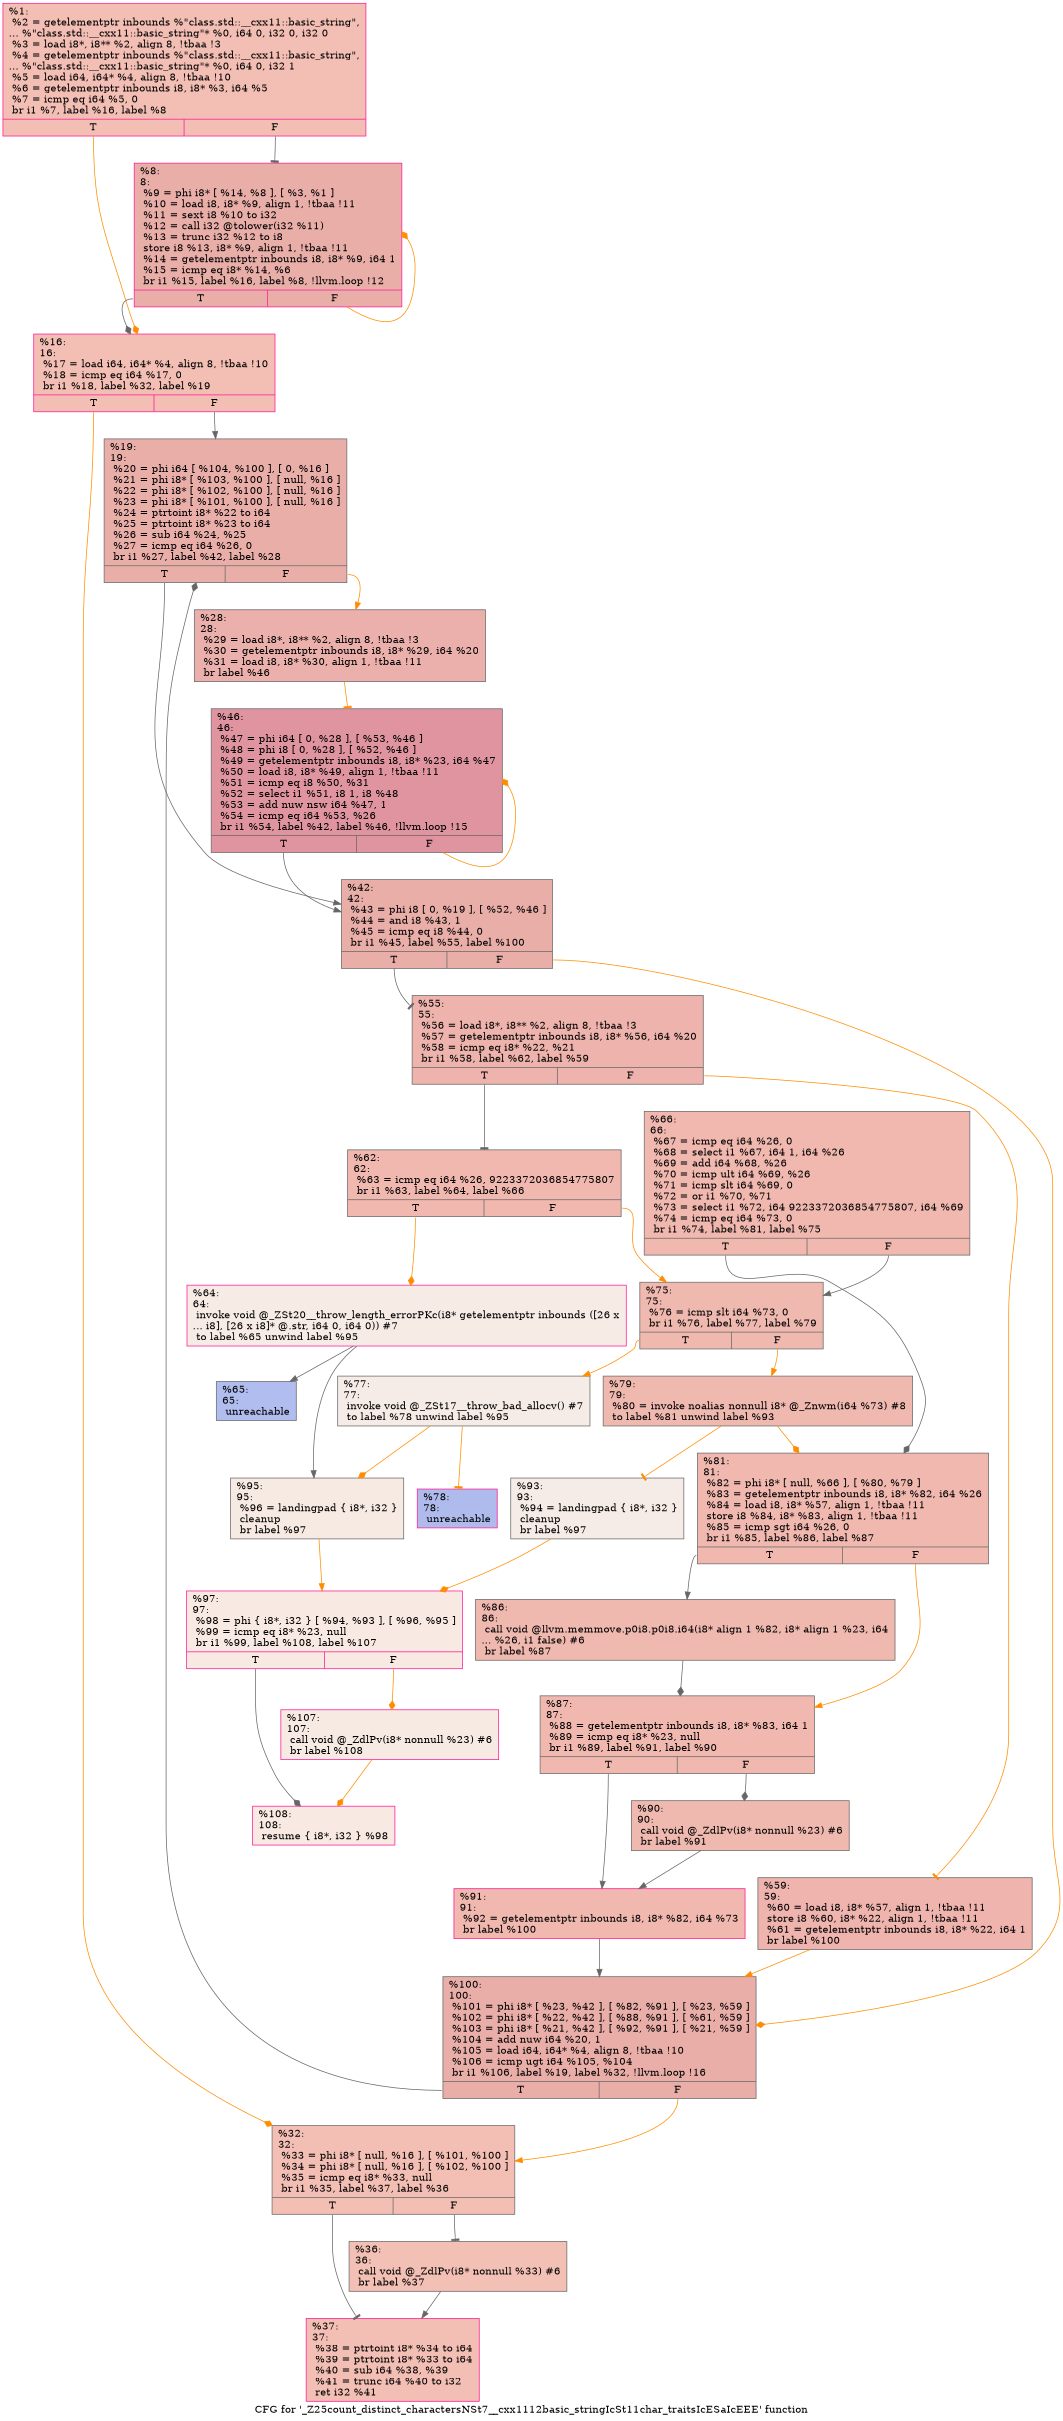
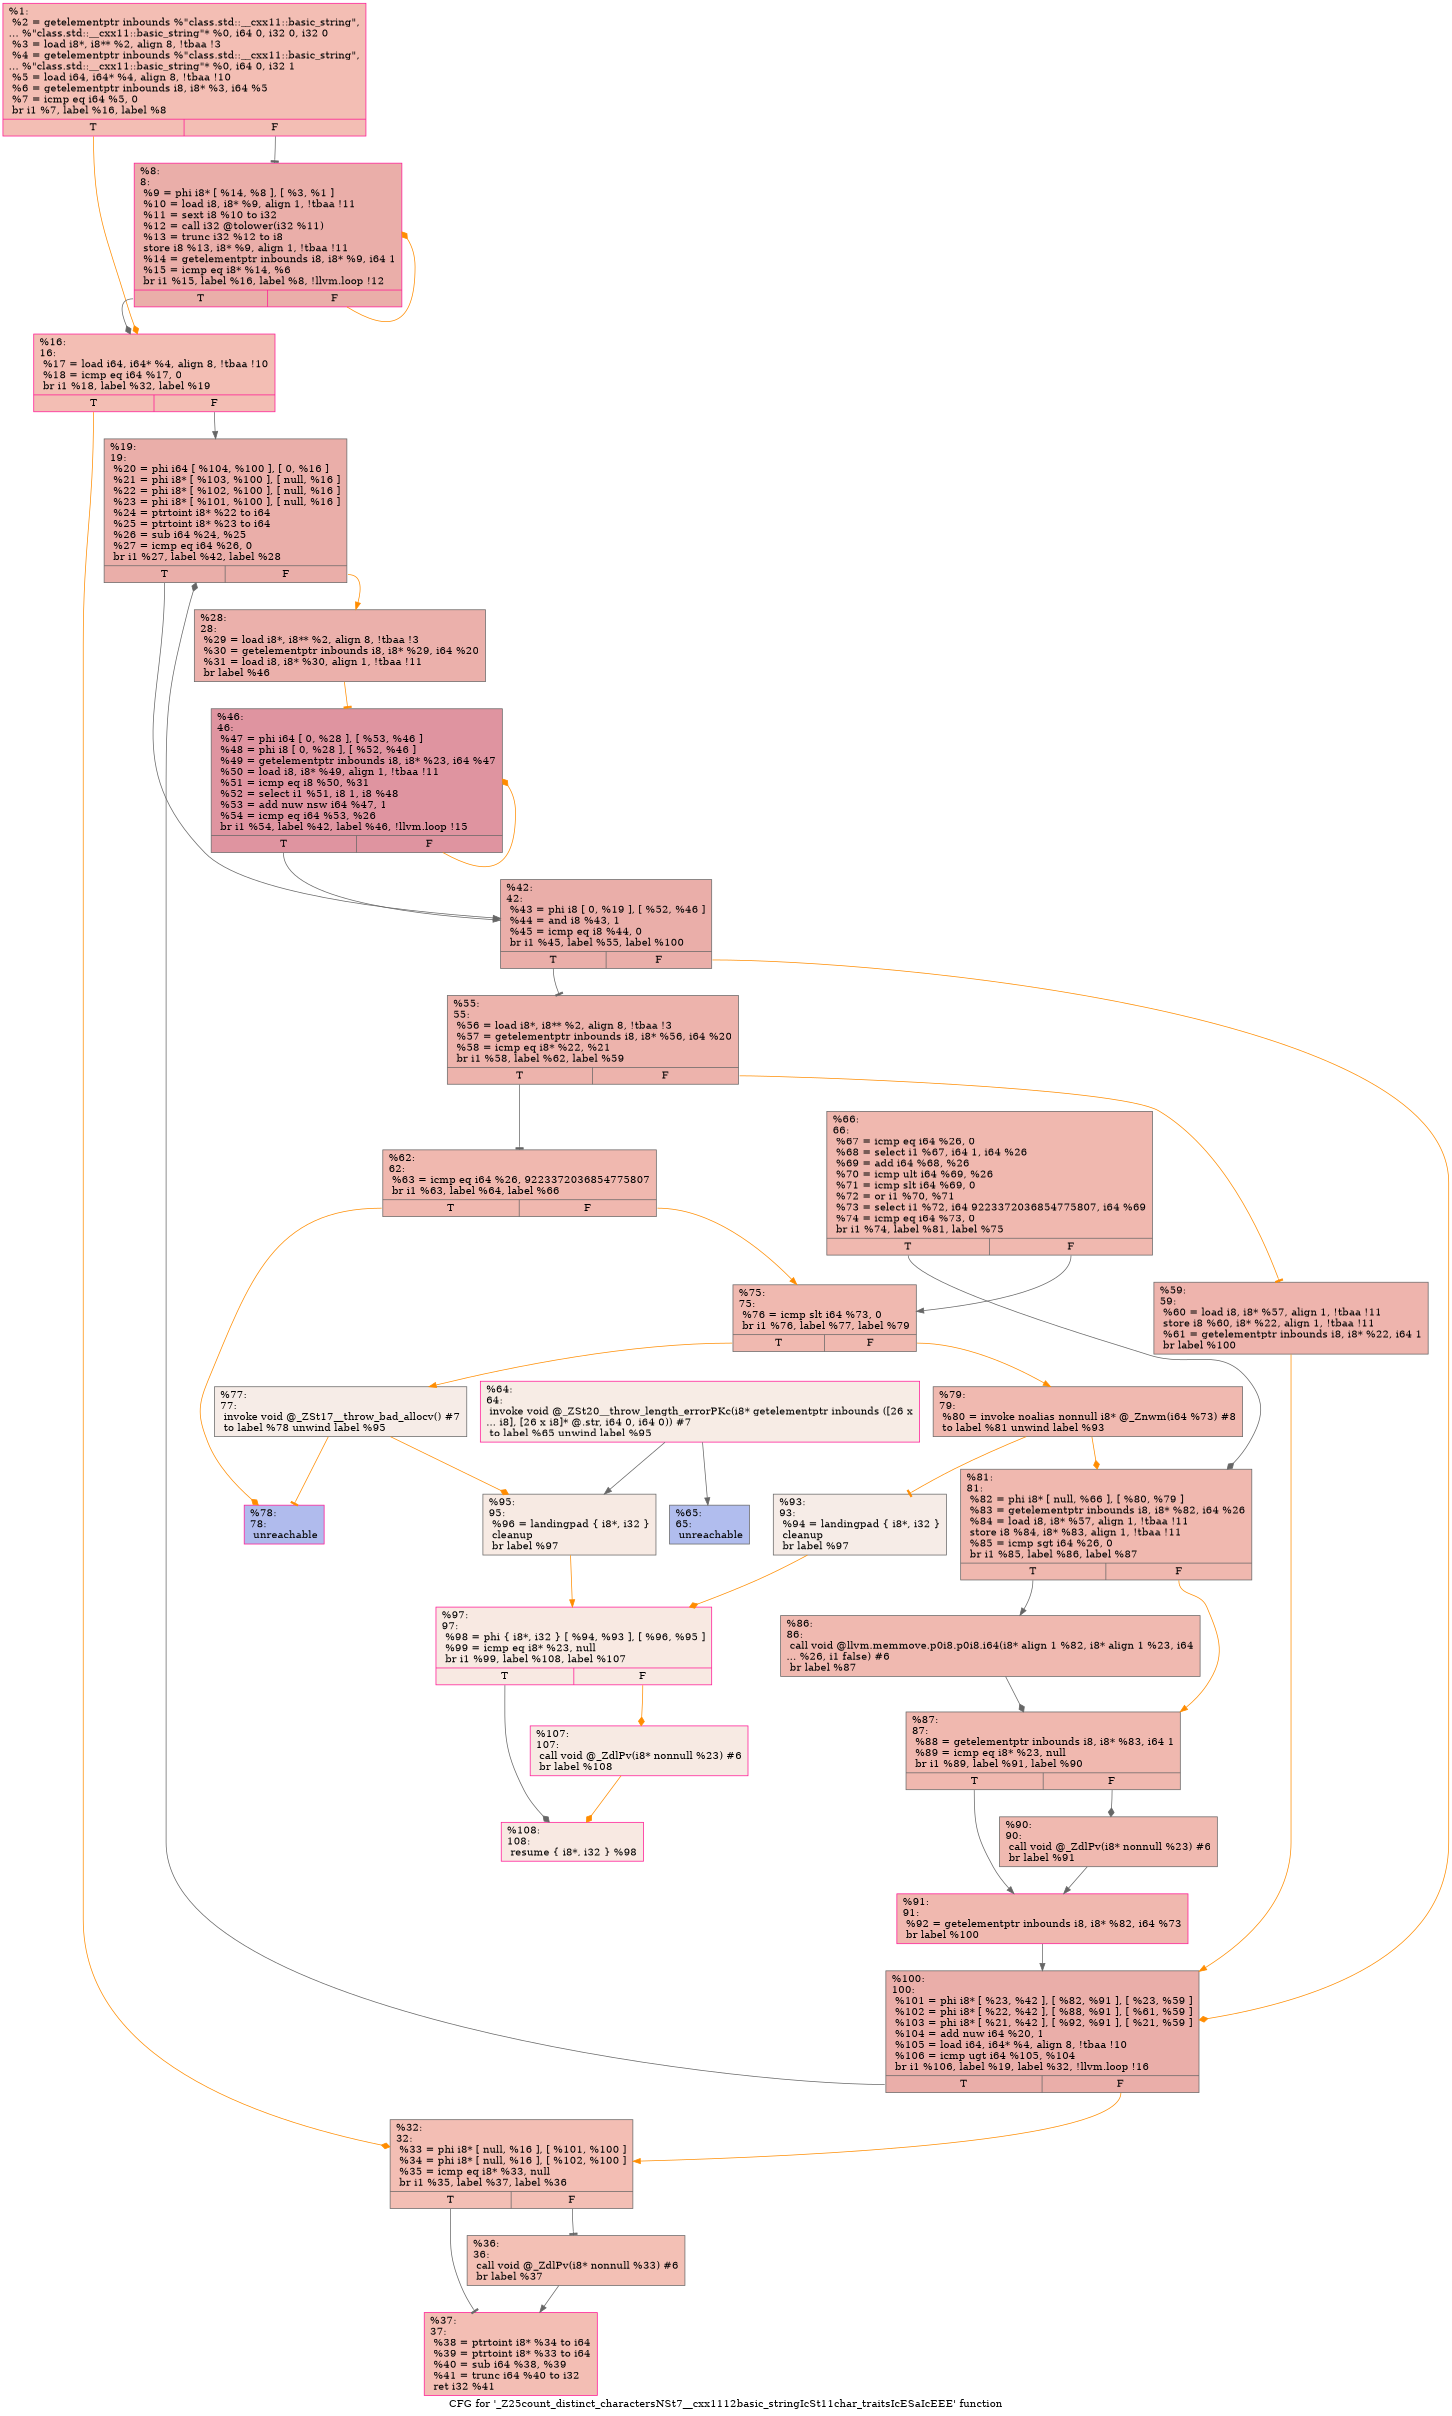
(414, 1247) -> (233, 1321)
